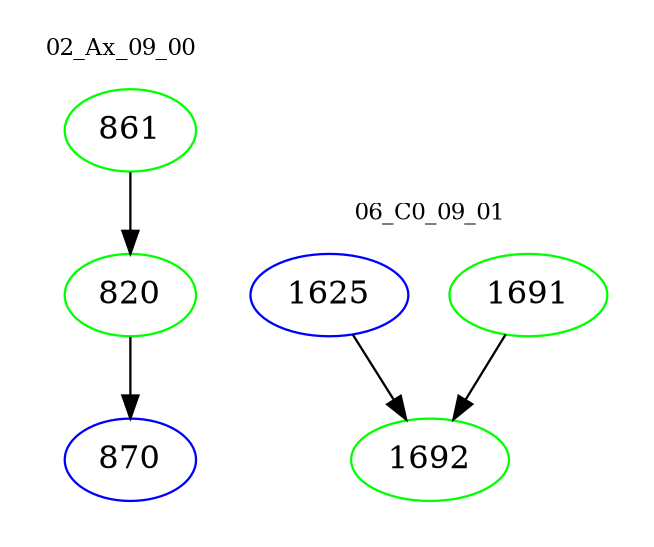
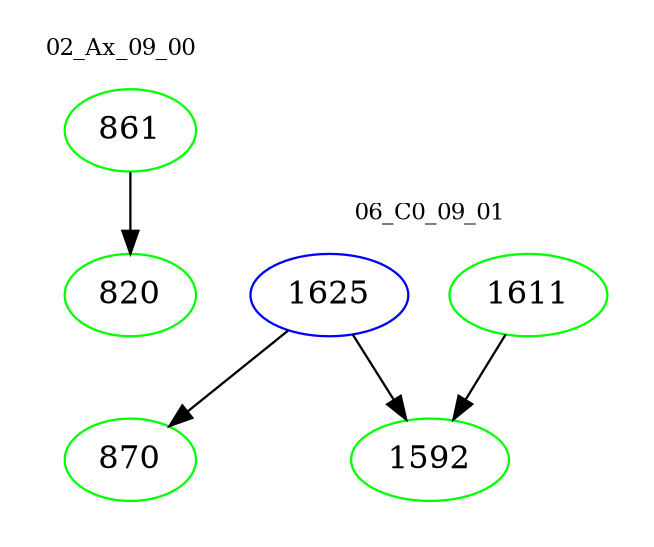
(528, 295) -> (528, 295)
(130, 366) -> (248, 363)
(130, 460) -> (130, 460)
(430, 460) -> (430, 460)
